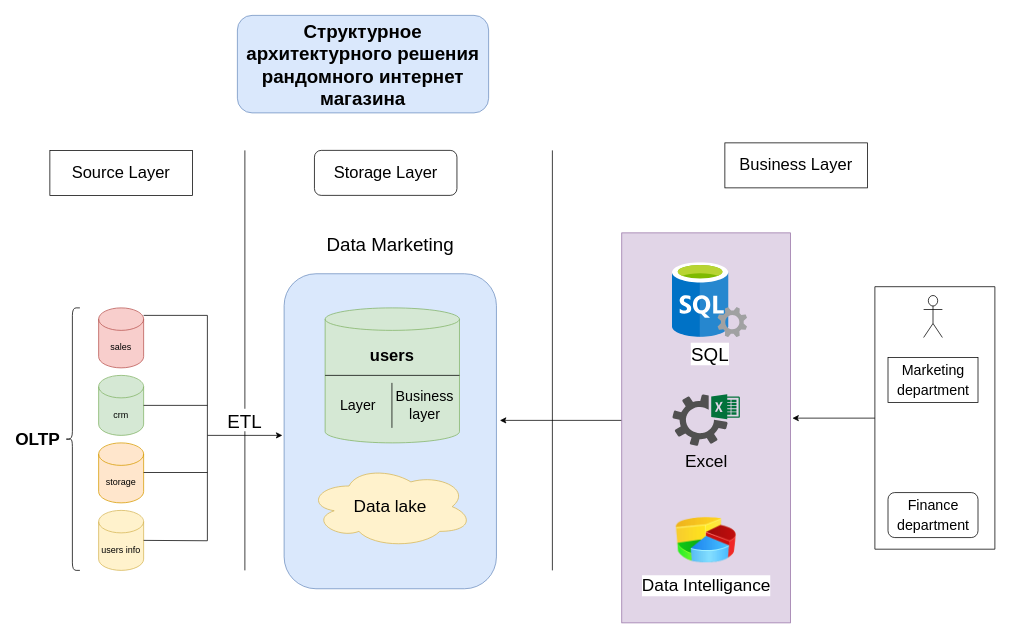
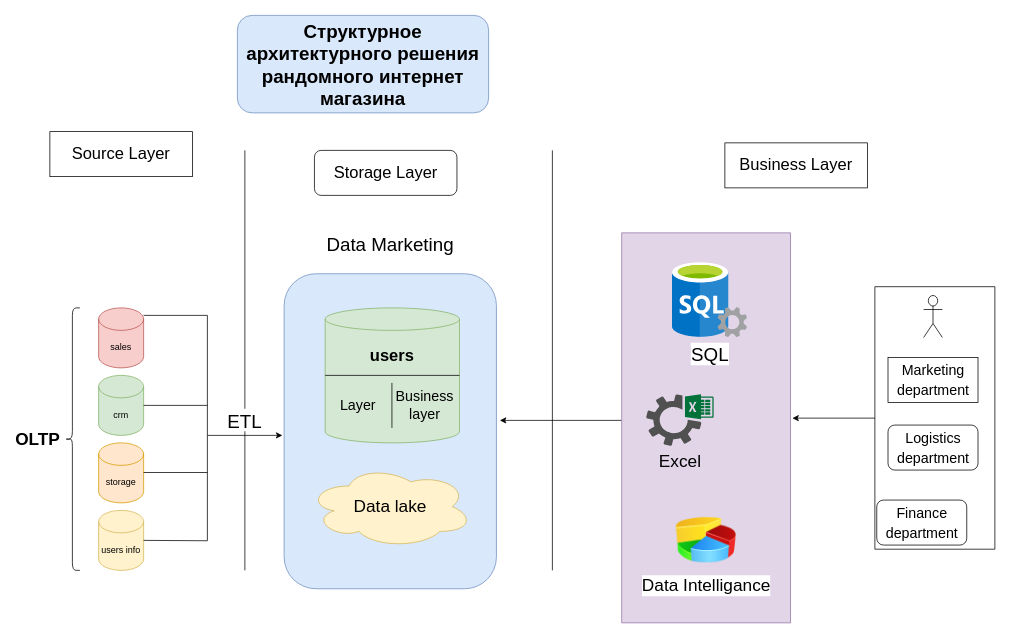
(121, 173) -> (121, 154)
(706, 420) -> (680, 420)
none -> (933, 448)
(933, 515) -> (922, 523)
